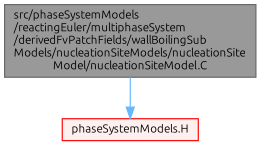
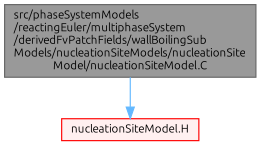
(130, 130) -> (130, 130)
